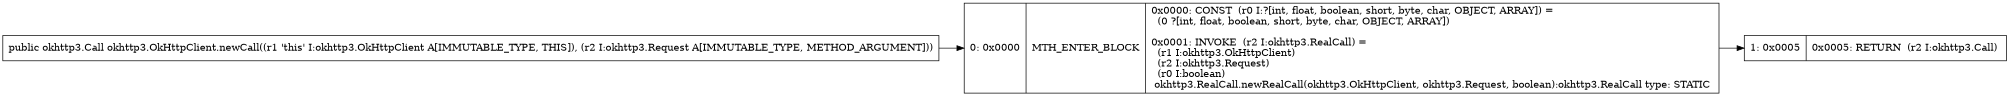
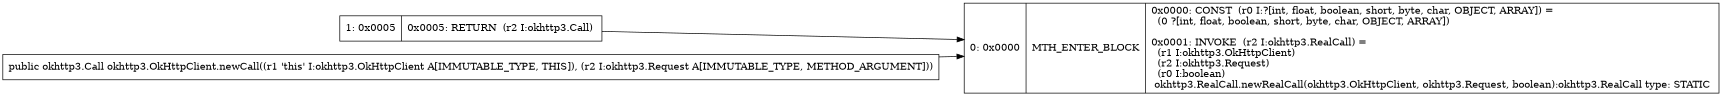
(1728, 48) -> (779, 35)
